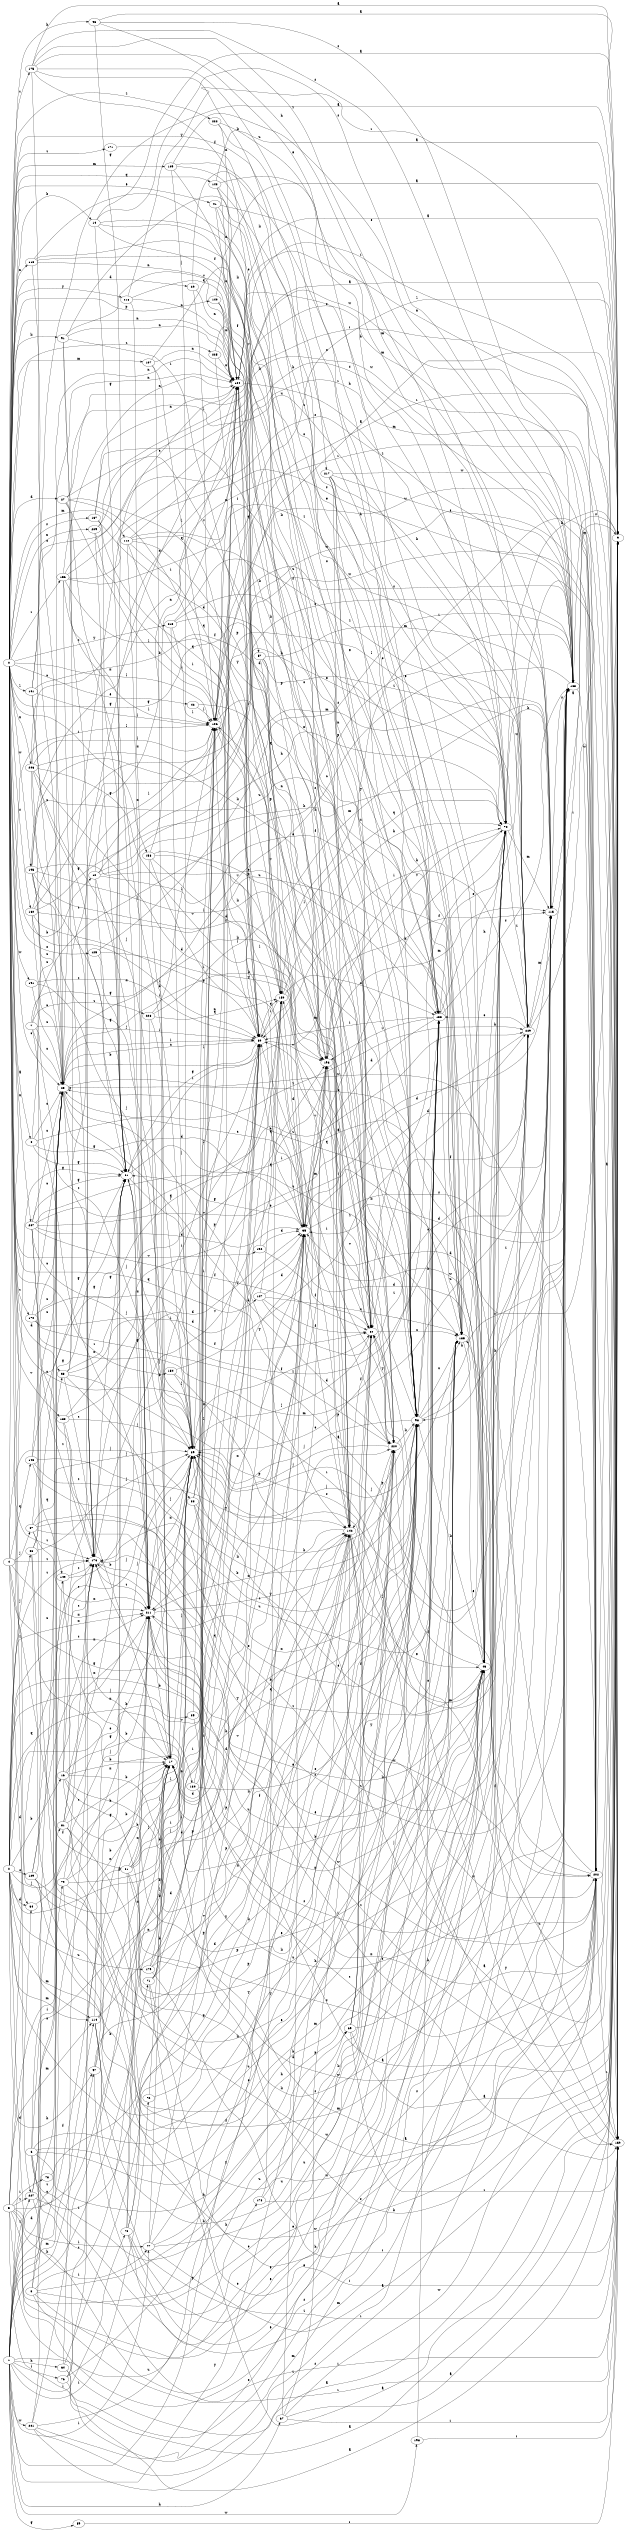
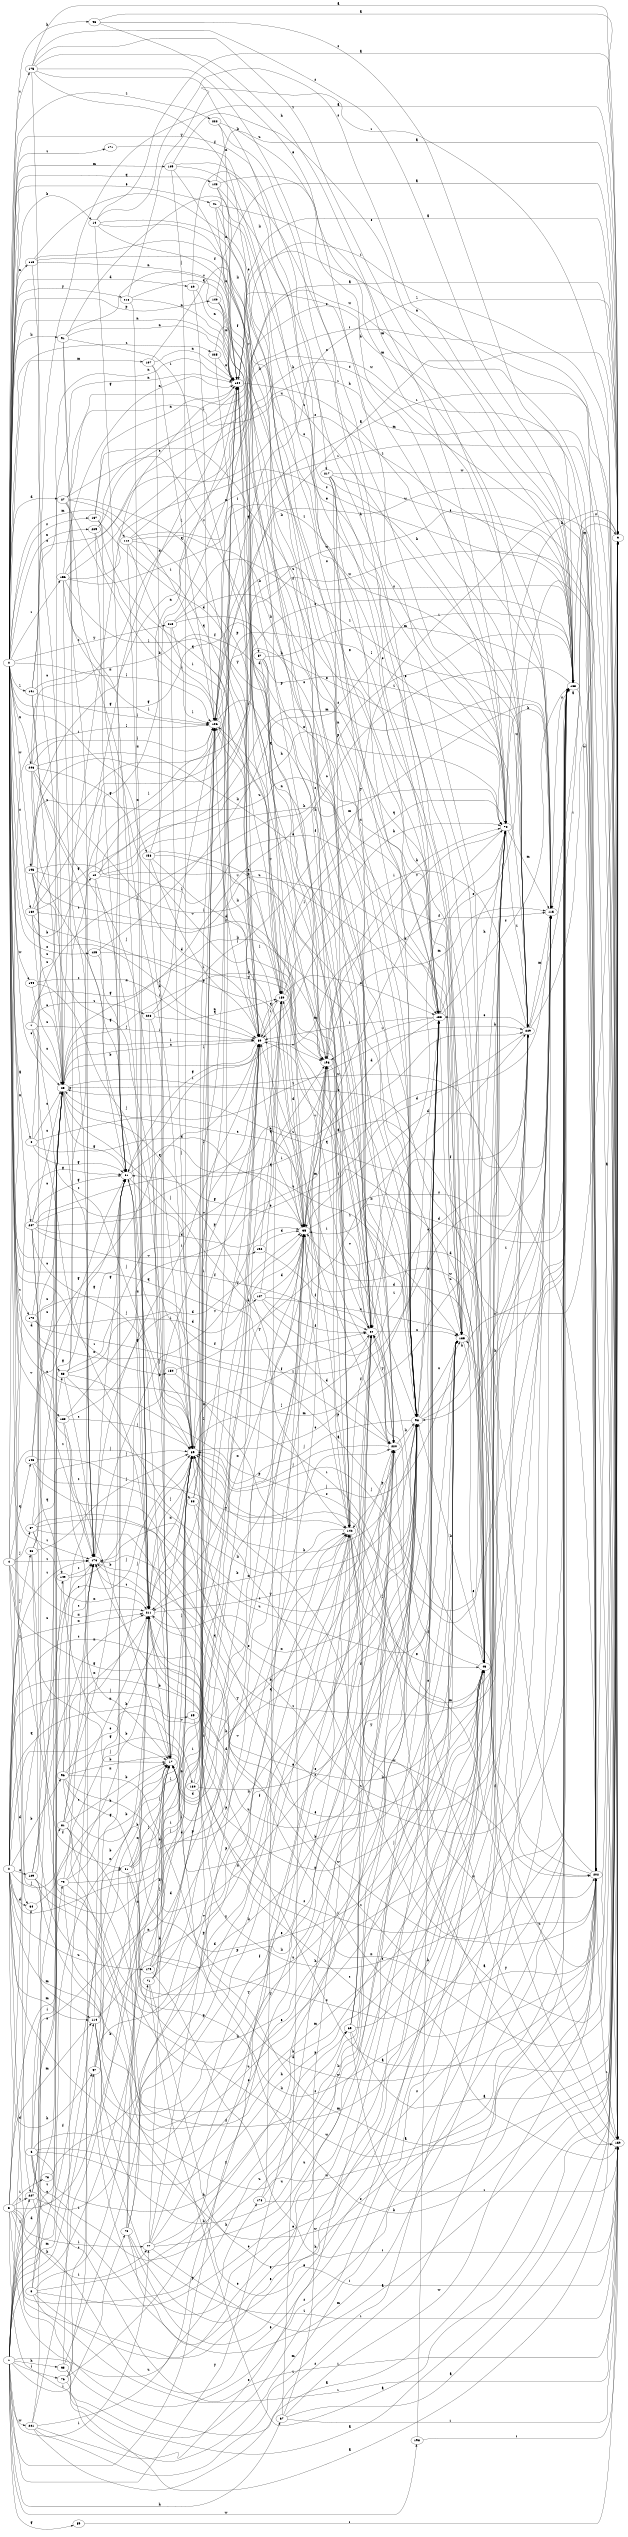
(120, 569) -> none
(193, 705) -> none
(31, 983) -> (31, 983)
(148, 1223) -> (127, 1227)
(188, 1409) -> none
(315, 1643) -> none
(63, 1776) -> (63, 1776)
none -> (304, 1799)
(149, 2098) -> none
(63, 2368) -> (63, 2368)
